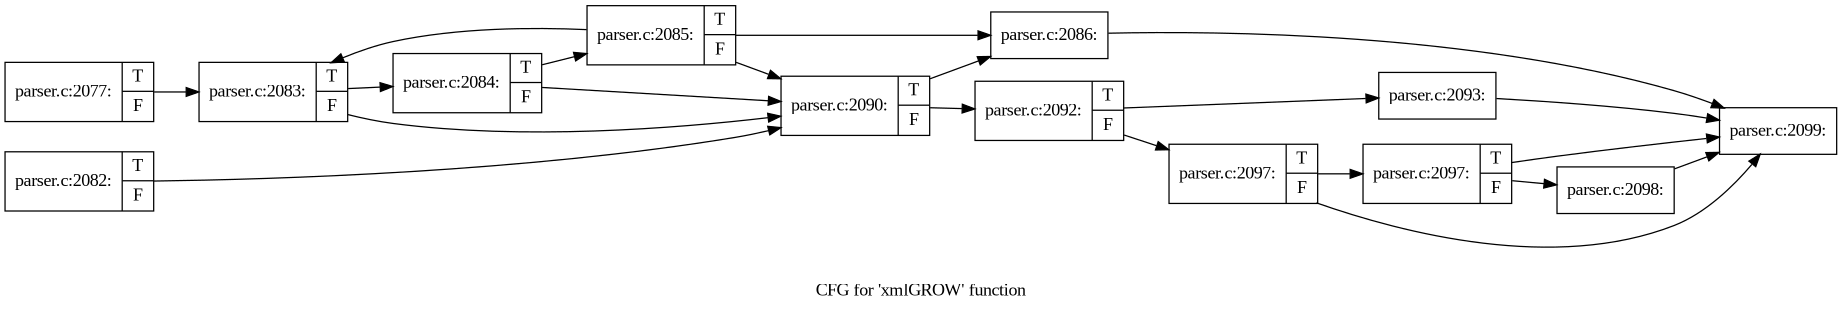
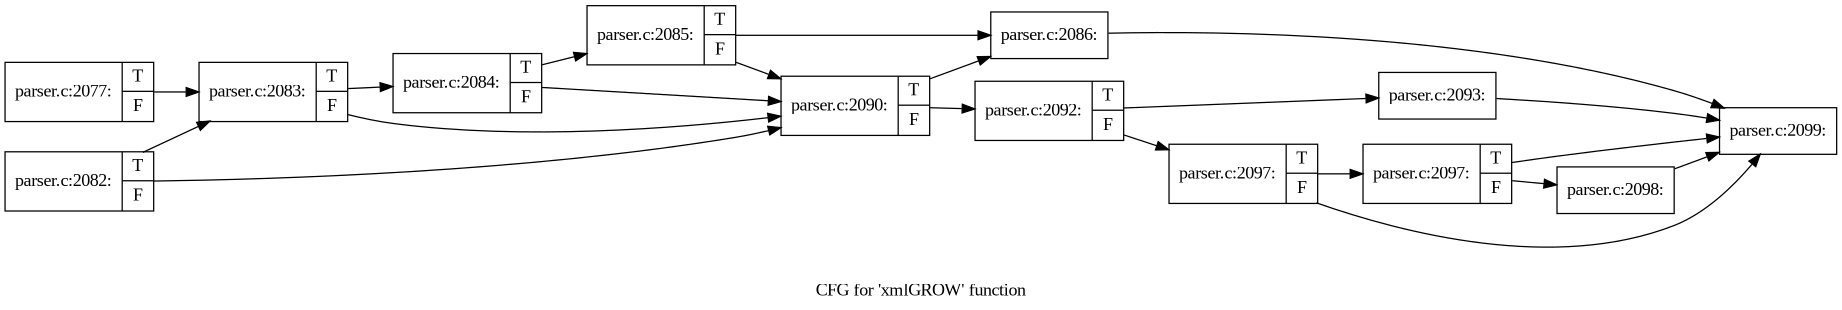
(463, 32) -> (170, 139)
